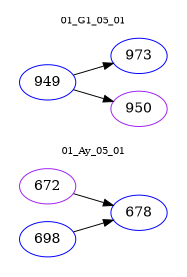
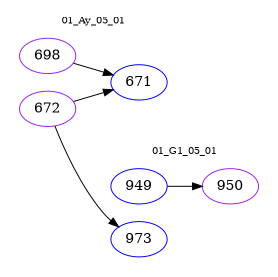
(89, 71) -> (78, 176)
(139, 213) -> (139, 82)
(48, 239) -> (48, 56)
